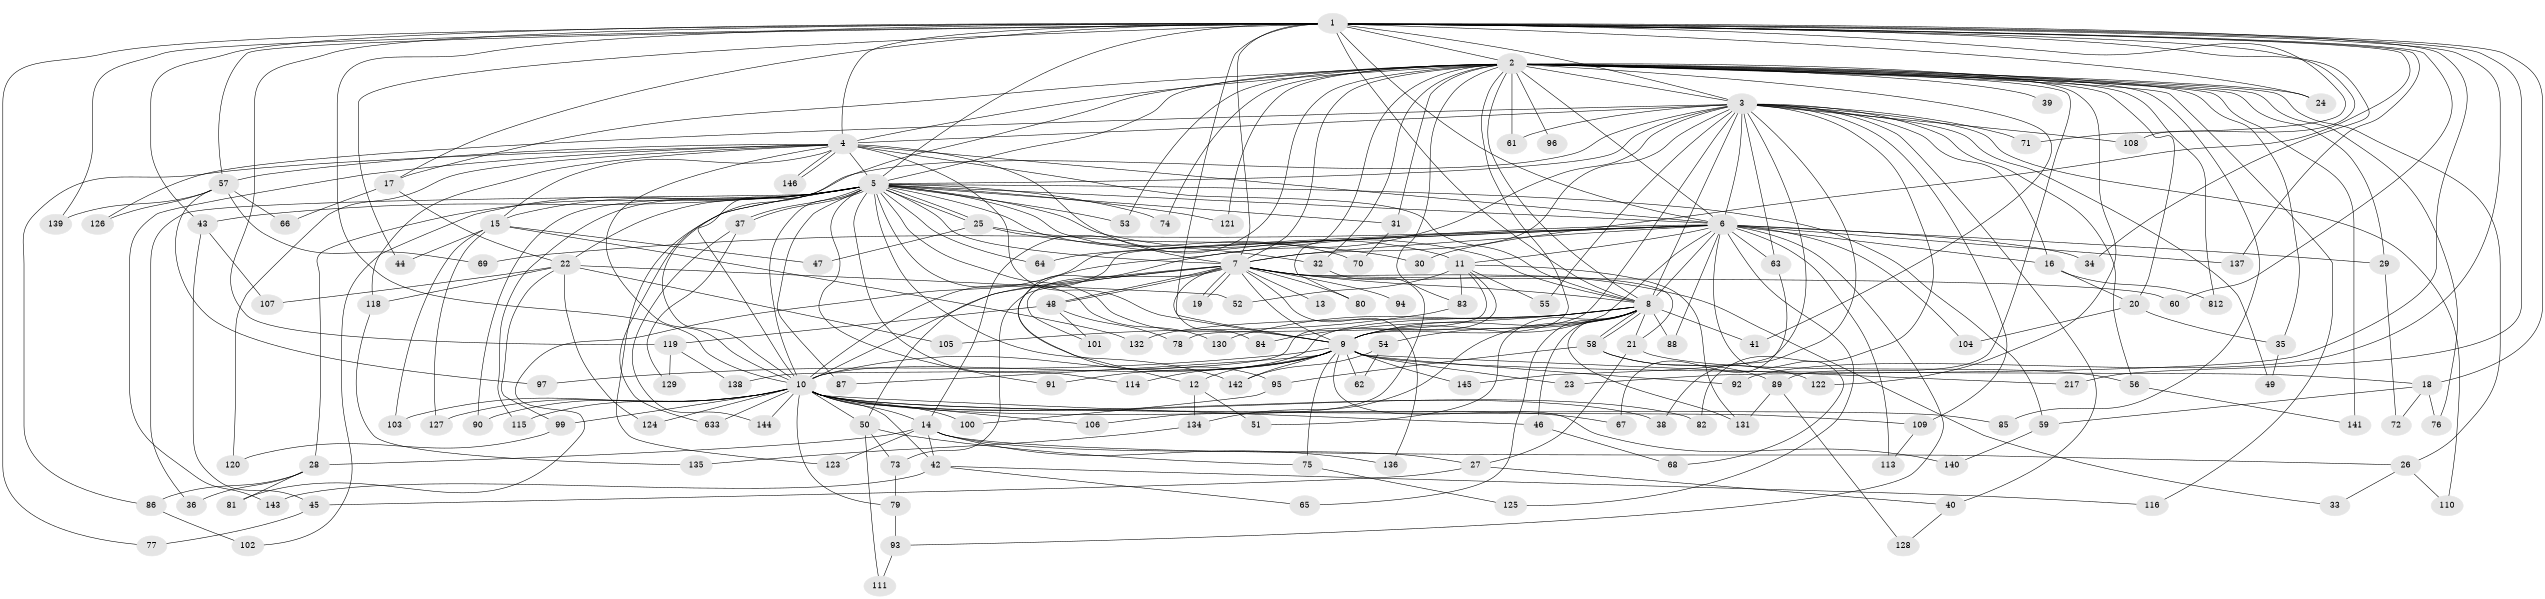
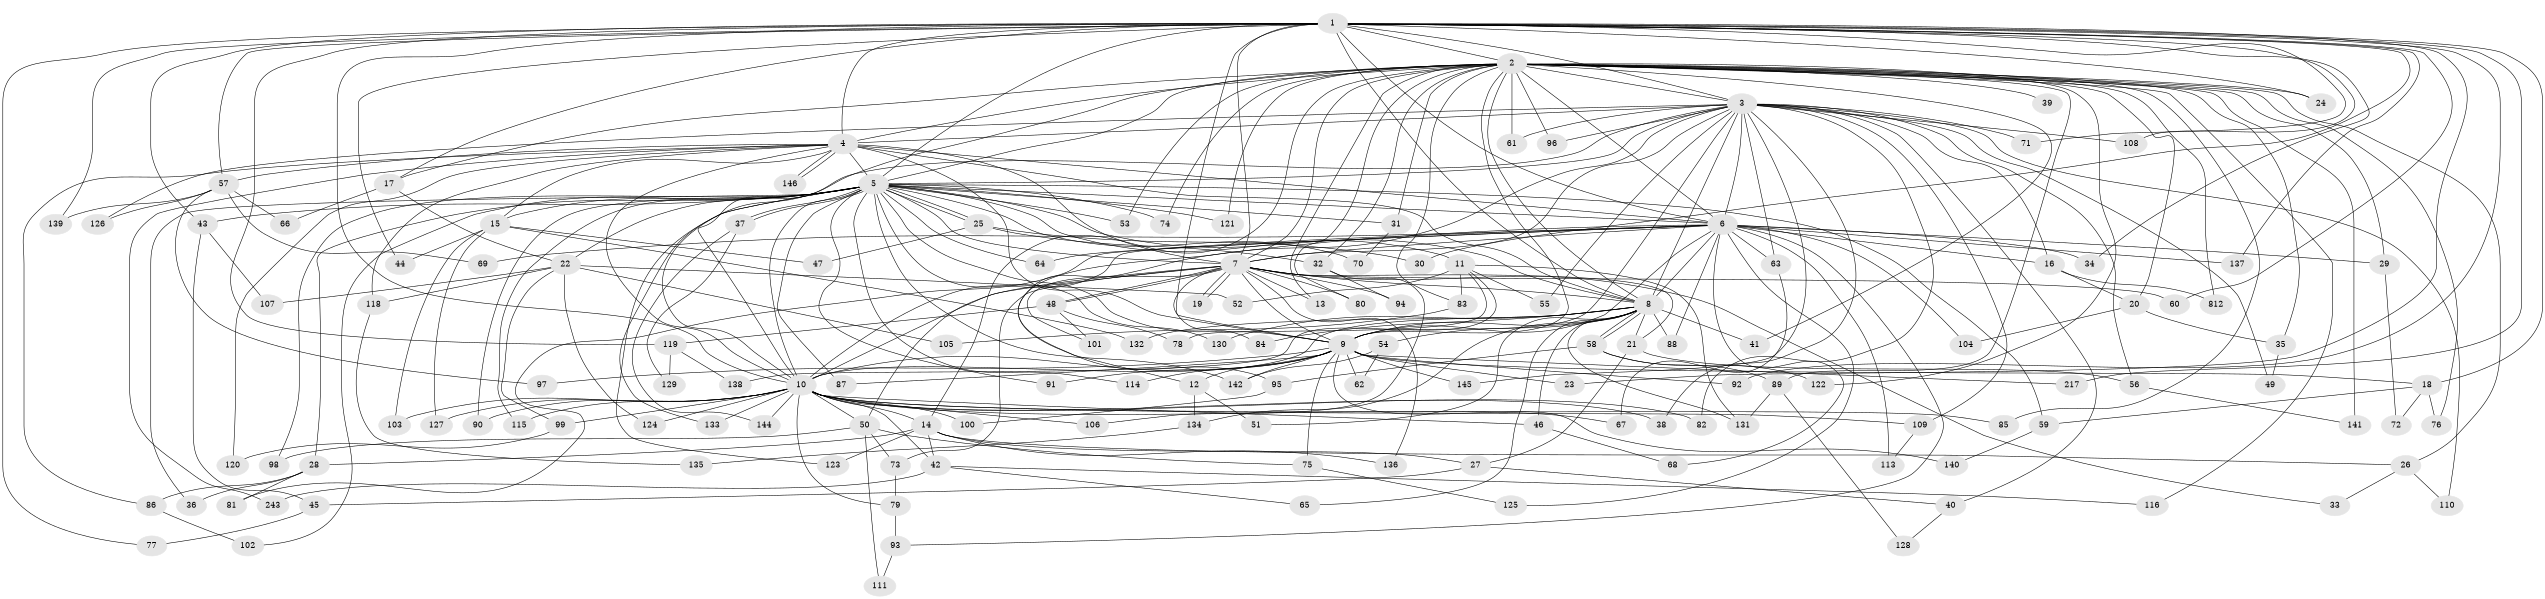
none -> (1647, 123)
none -> (1354, 143)
(1598, 247) -> none
none -> (1360, 285)
(712, 425) -> (712, 425)
none -> (274, 466)
(273, 506) -> (273, 506)
